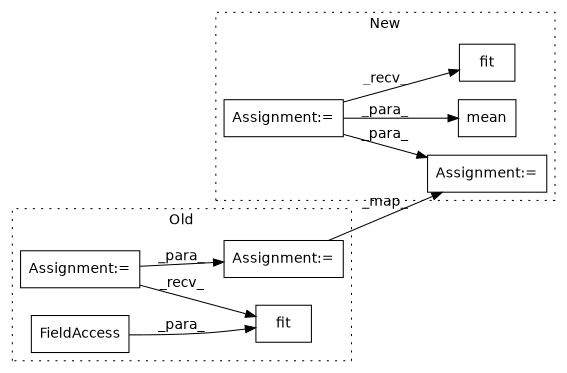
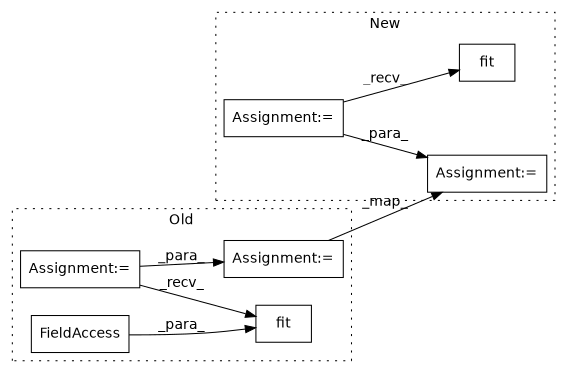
(487, 118) -> none
